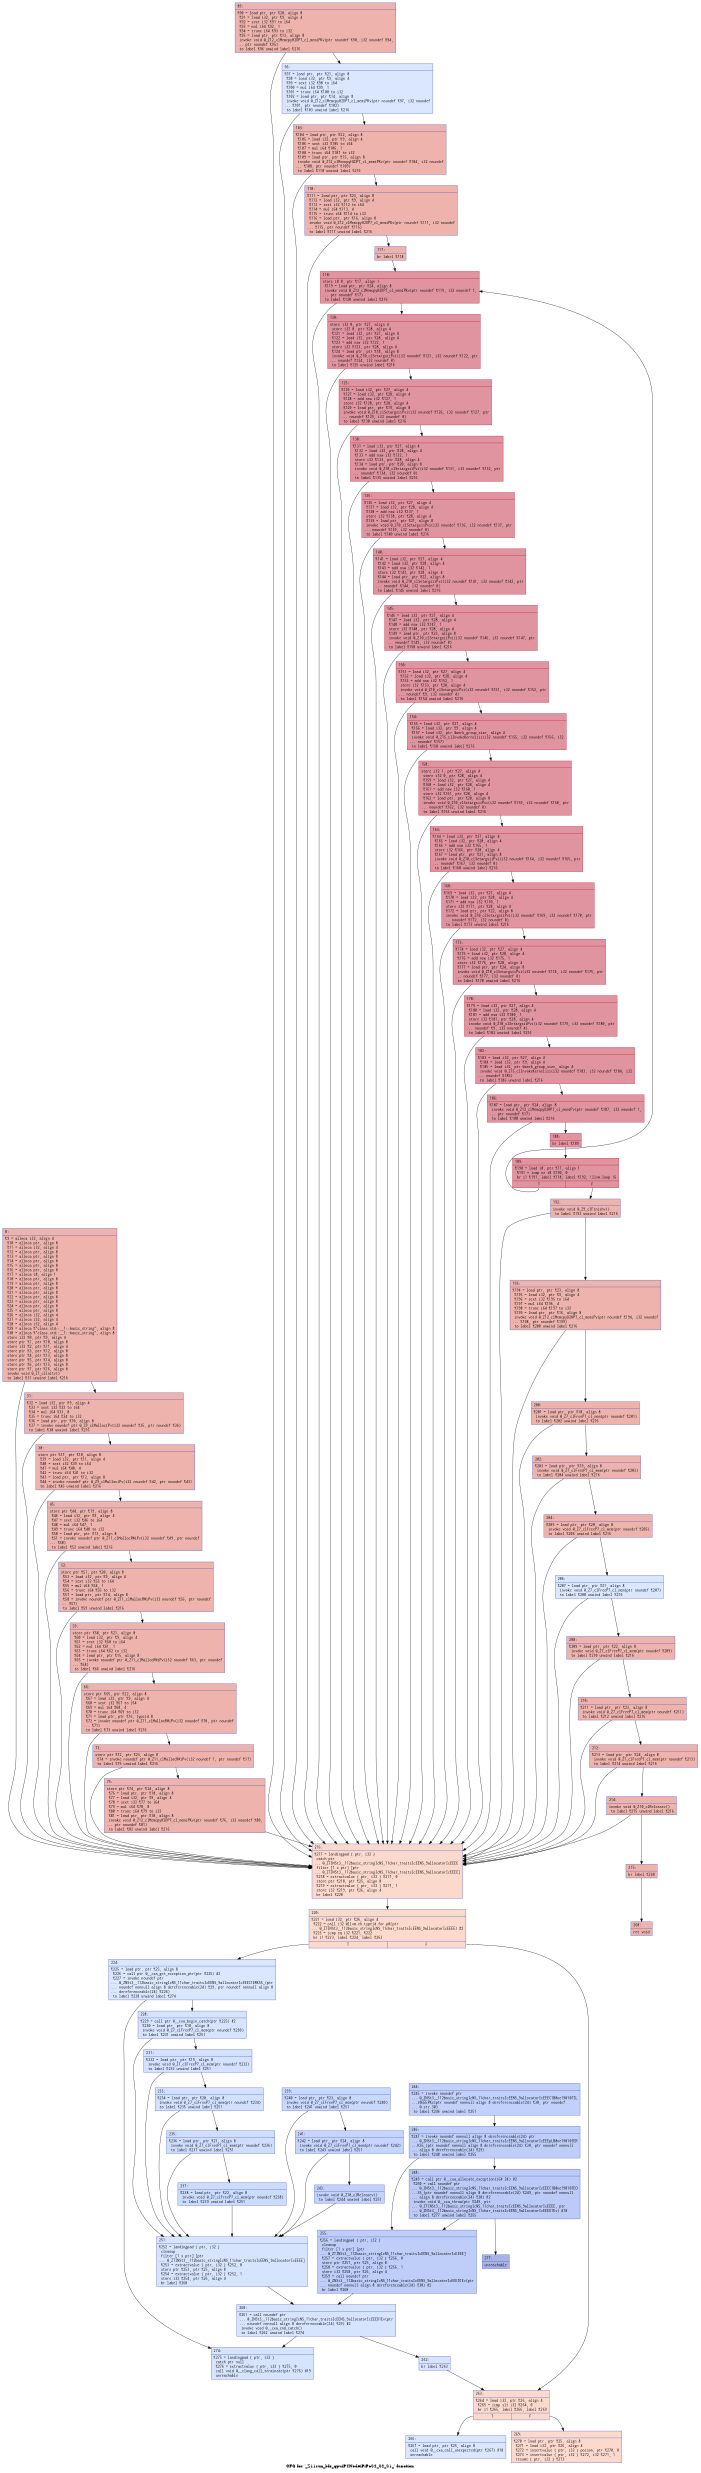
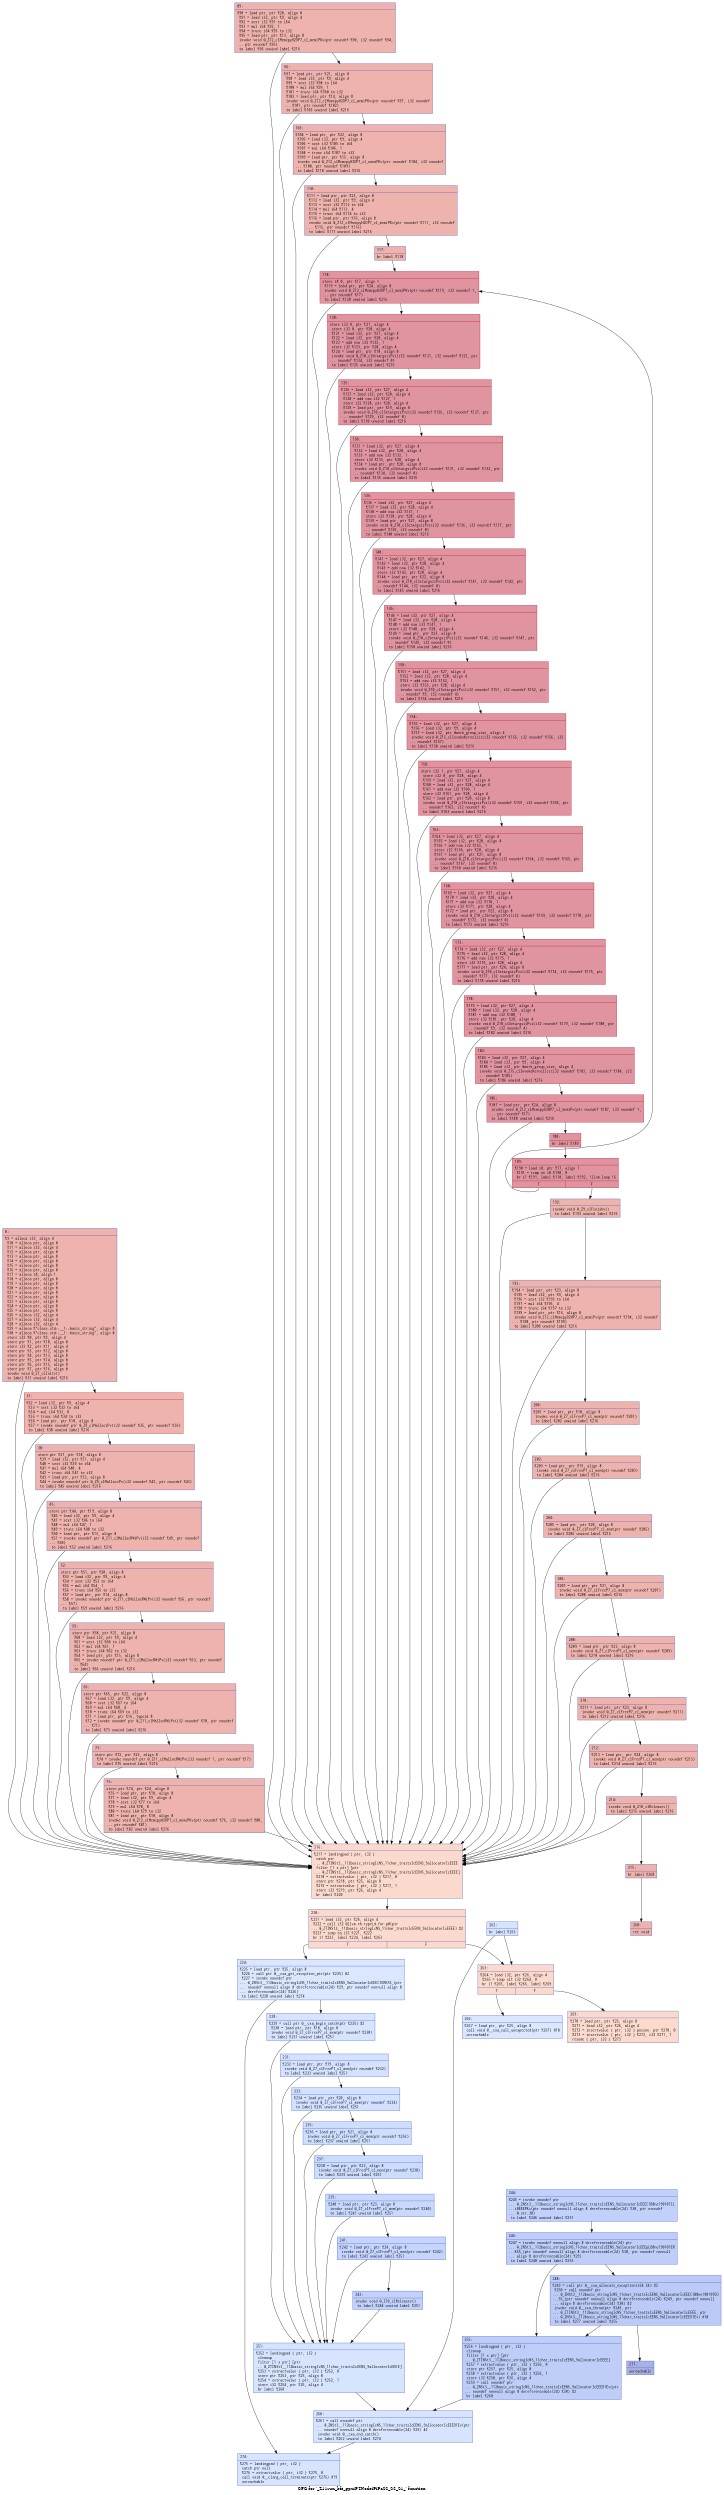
(357, 89) -> (357, 89)
(104, 1413) -> (104, 1413)
(609, 1587) -> (609, 1587)
none -> (374, 2185)
(388, 2346) -> (454, 2172)
